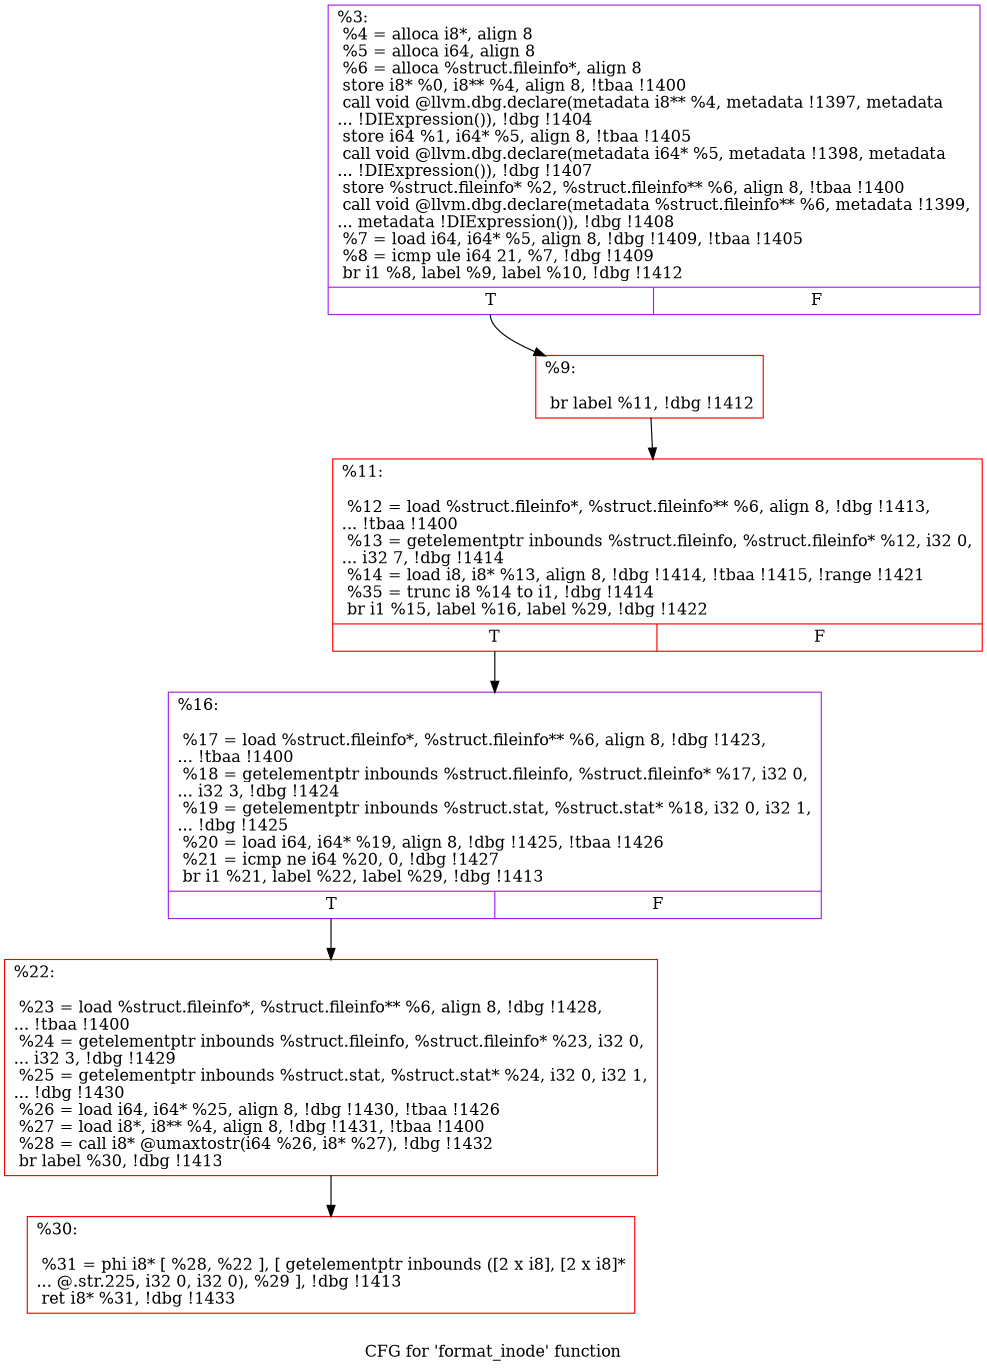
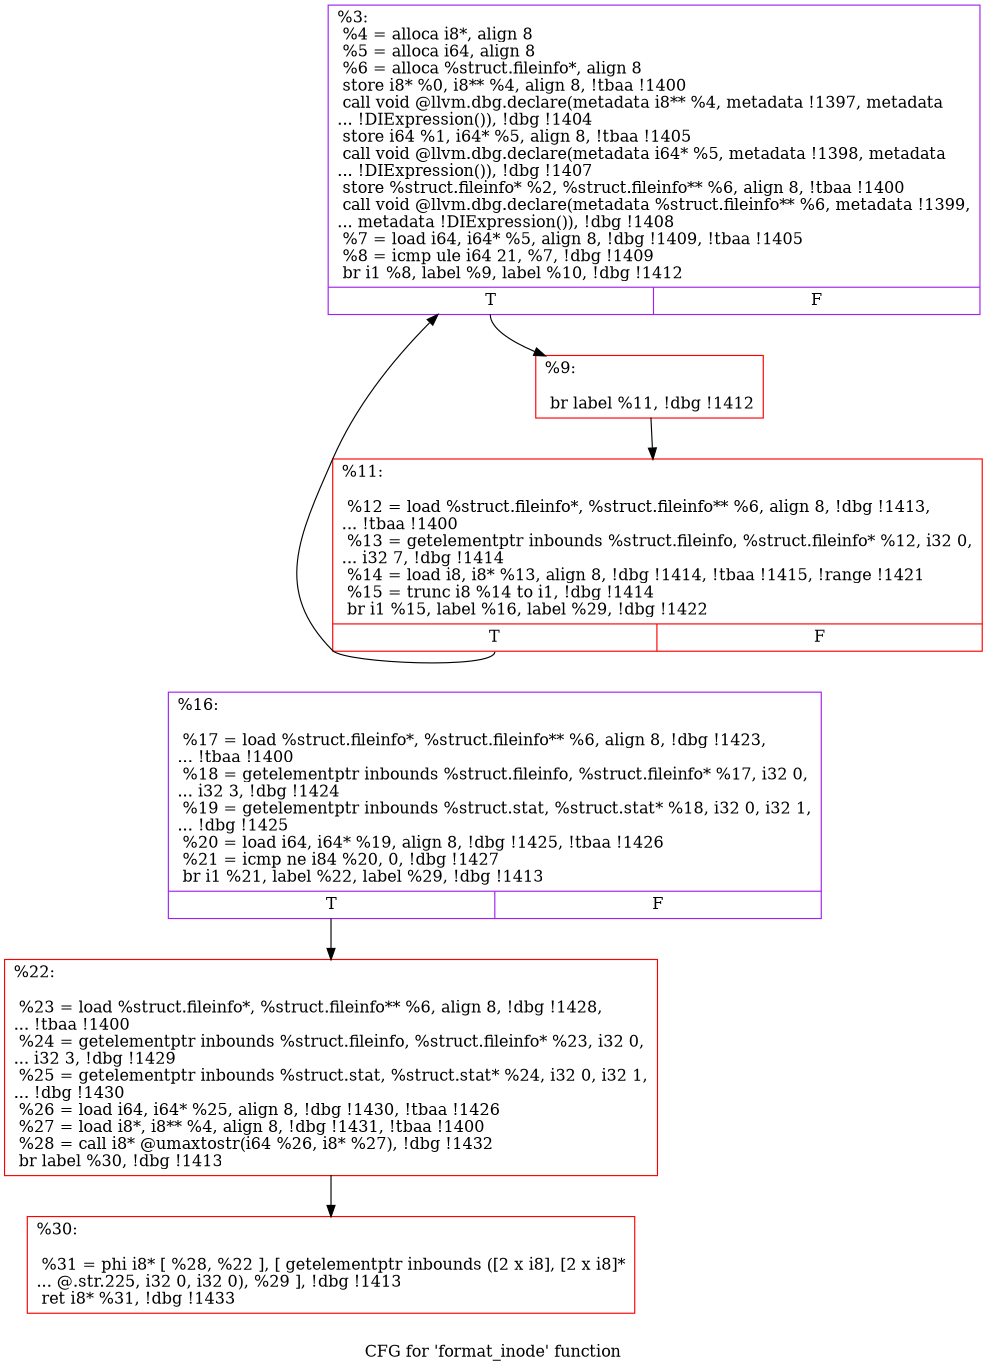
(498, 593) -> (498, 593)
(495, 666) -> (299, 556)
(338, 860) -> (338, 860)
